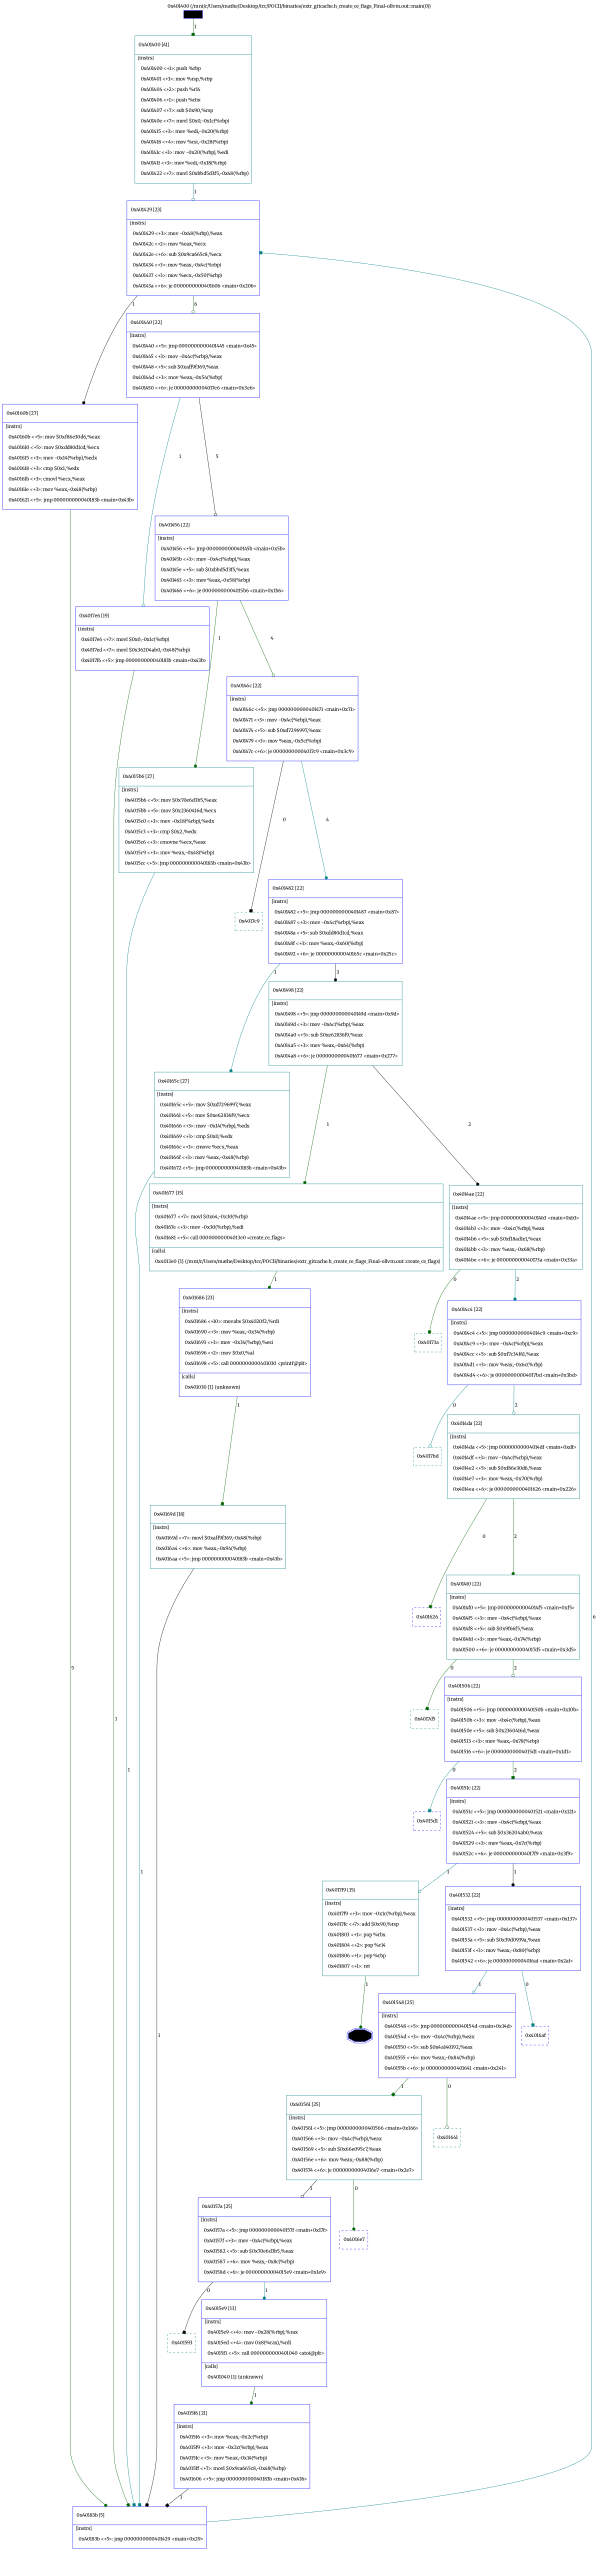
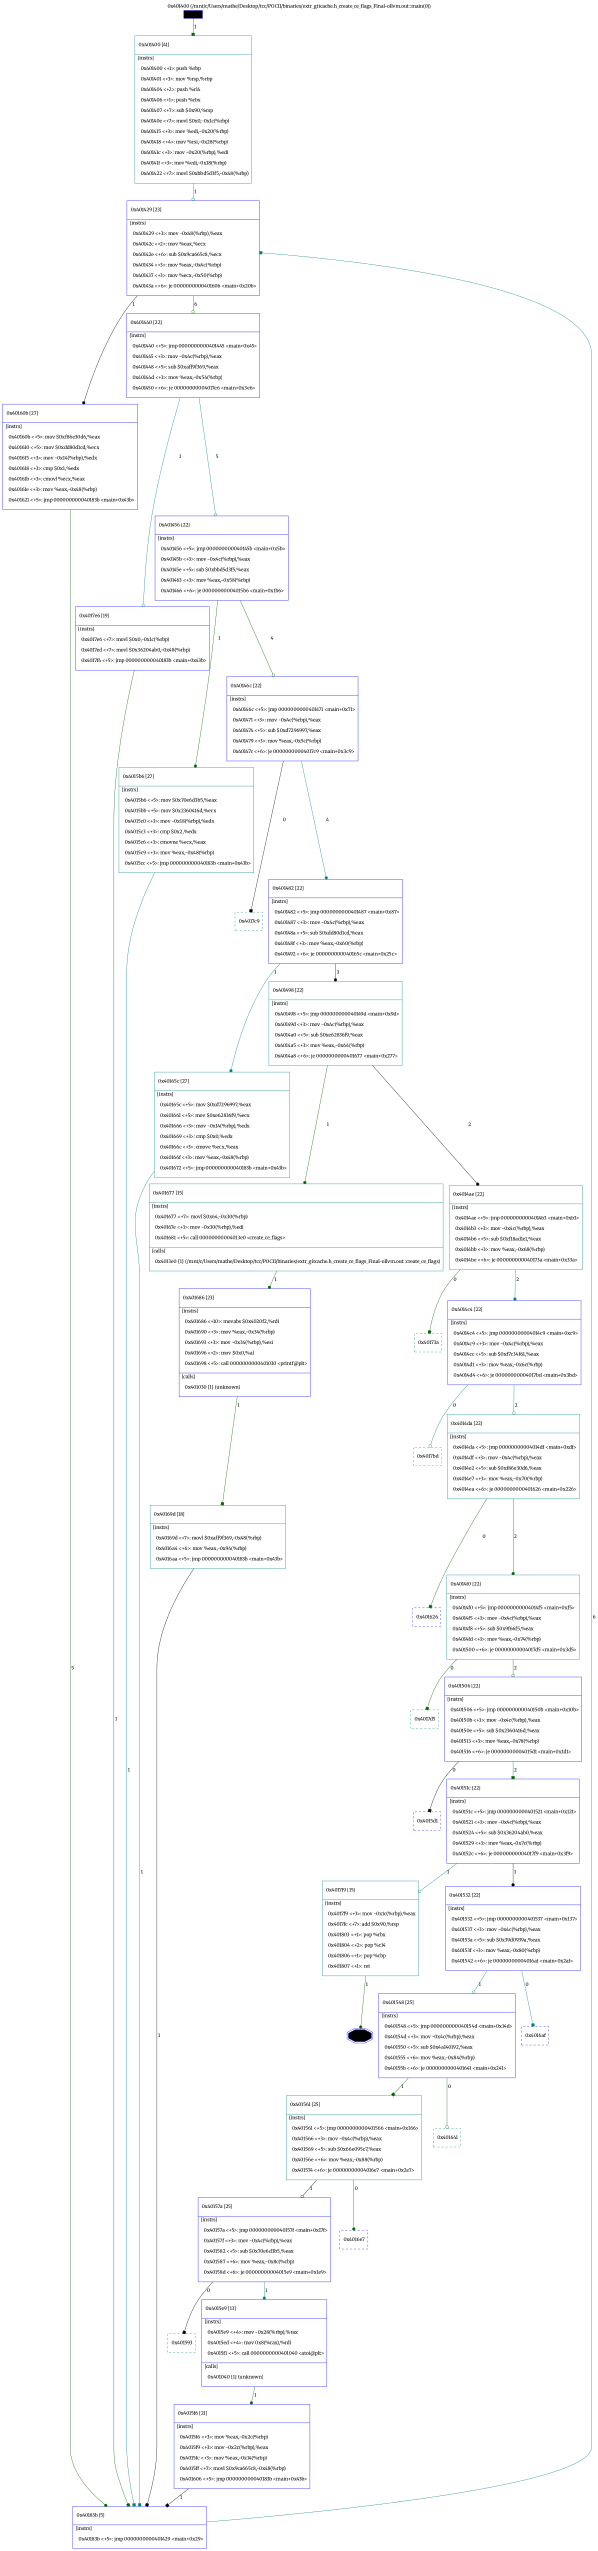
(207, 455) -> (207, 455)
(441, 1783) -> (441, 1783)
